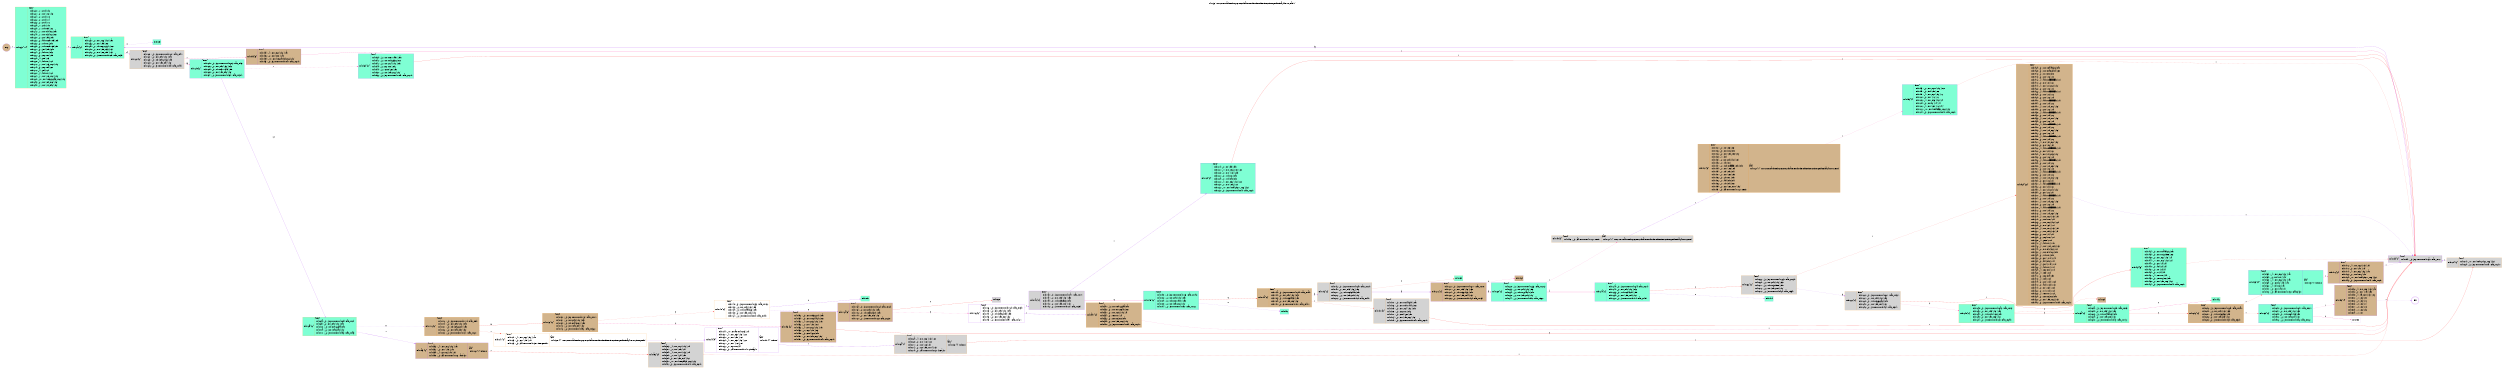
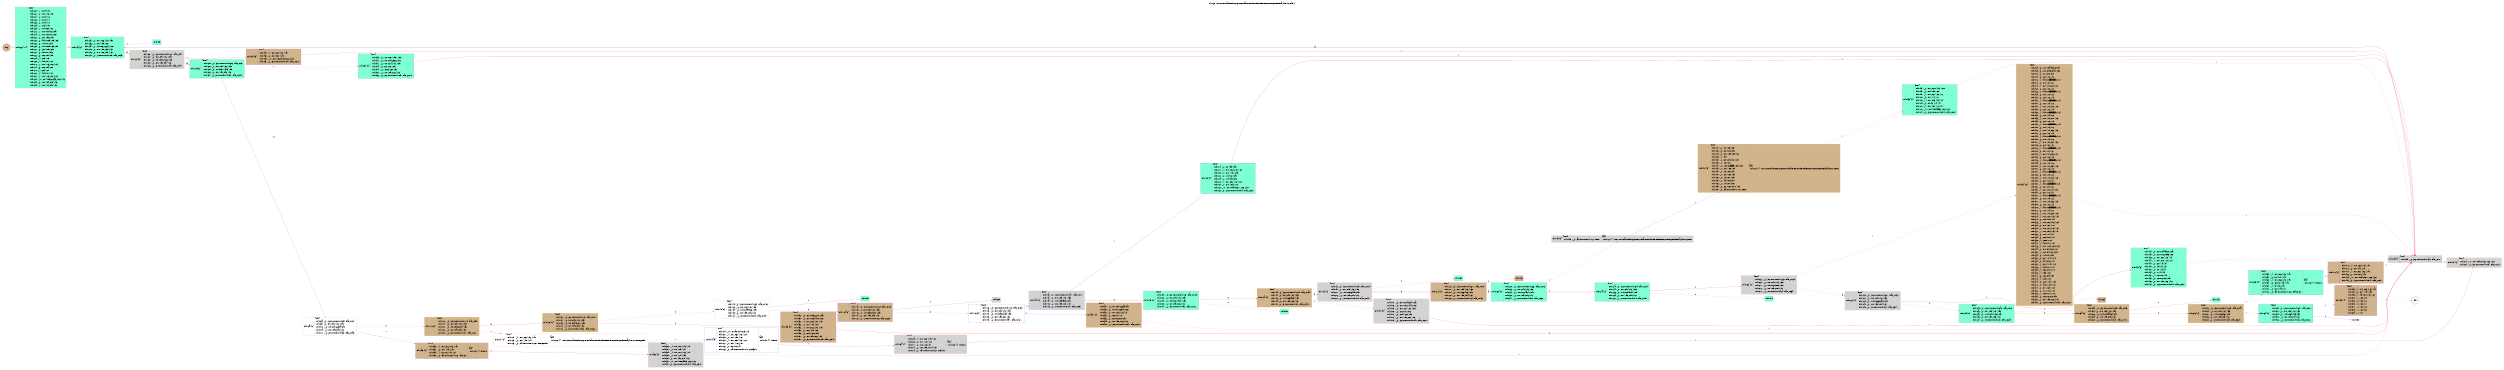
(2445, 261) -> (2443, 263)
(2102, 314) -> (2102, 314)
(330, 327) -> (330, 327)
